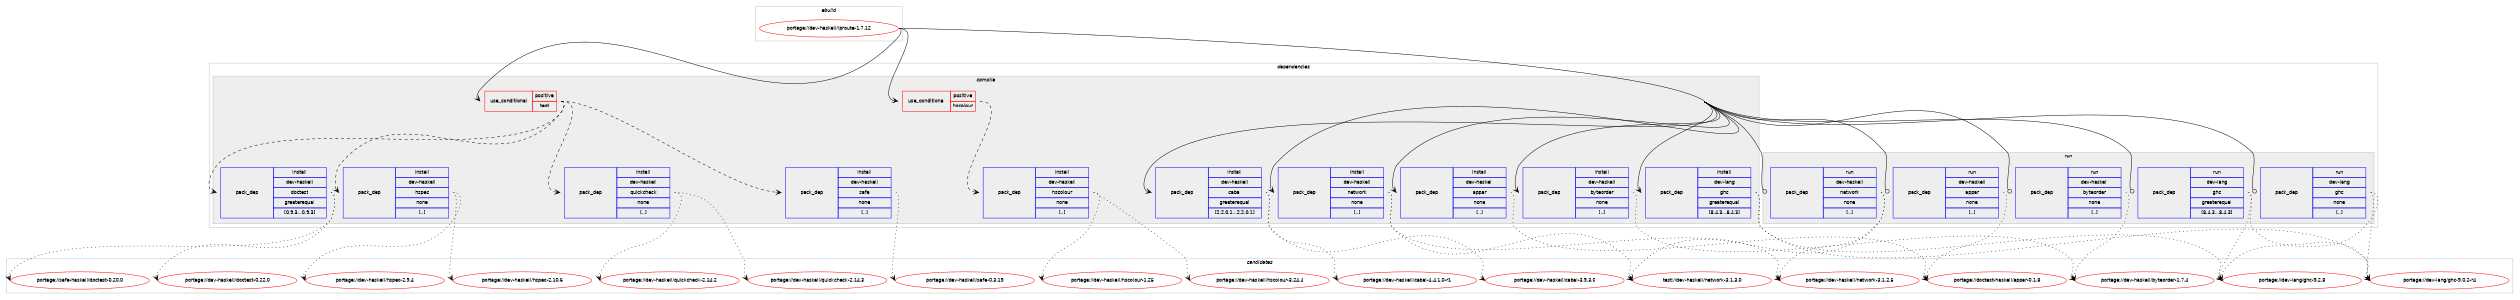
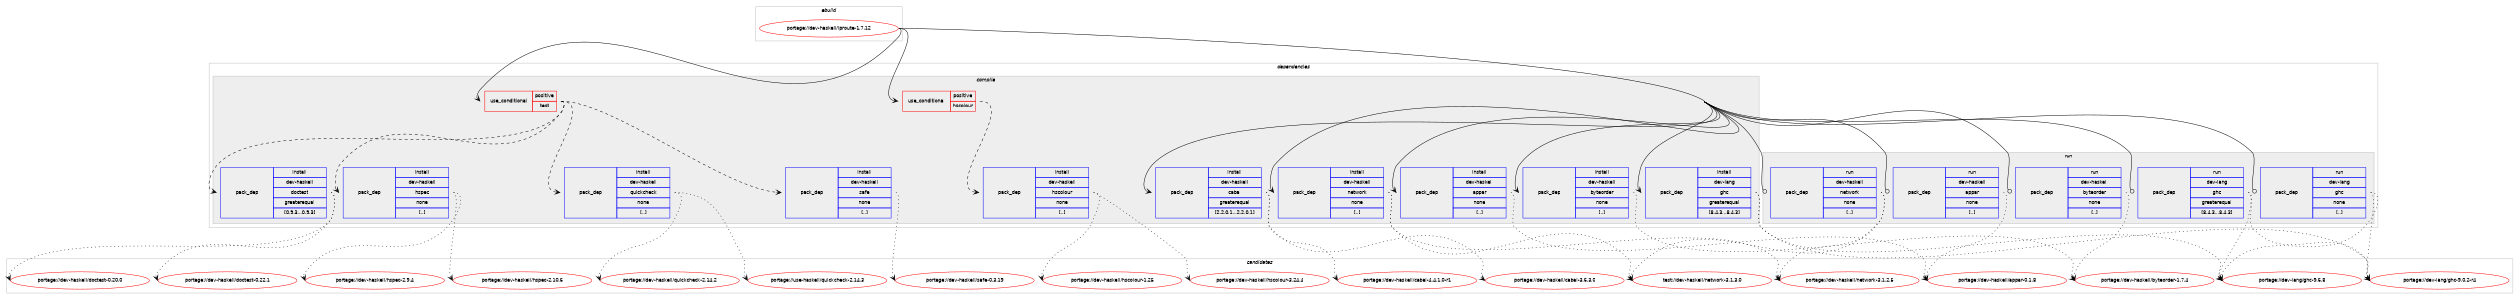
(80, 280) -> (80, 280)
(227, 280) -> (227, 280)
(817, 280) -> (817, 280)
(1555, 280) -> (1555, 280)
(1997, 280) -> (1997, 280)
(2292, 280) -> (2292, 280)
